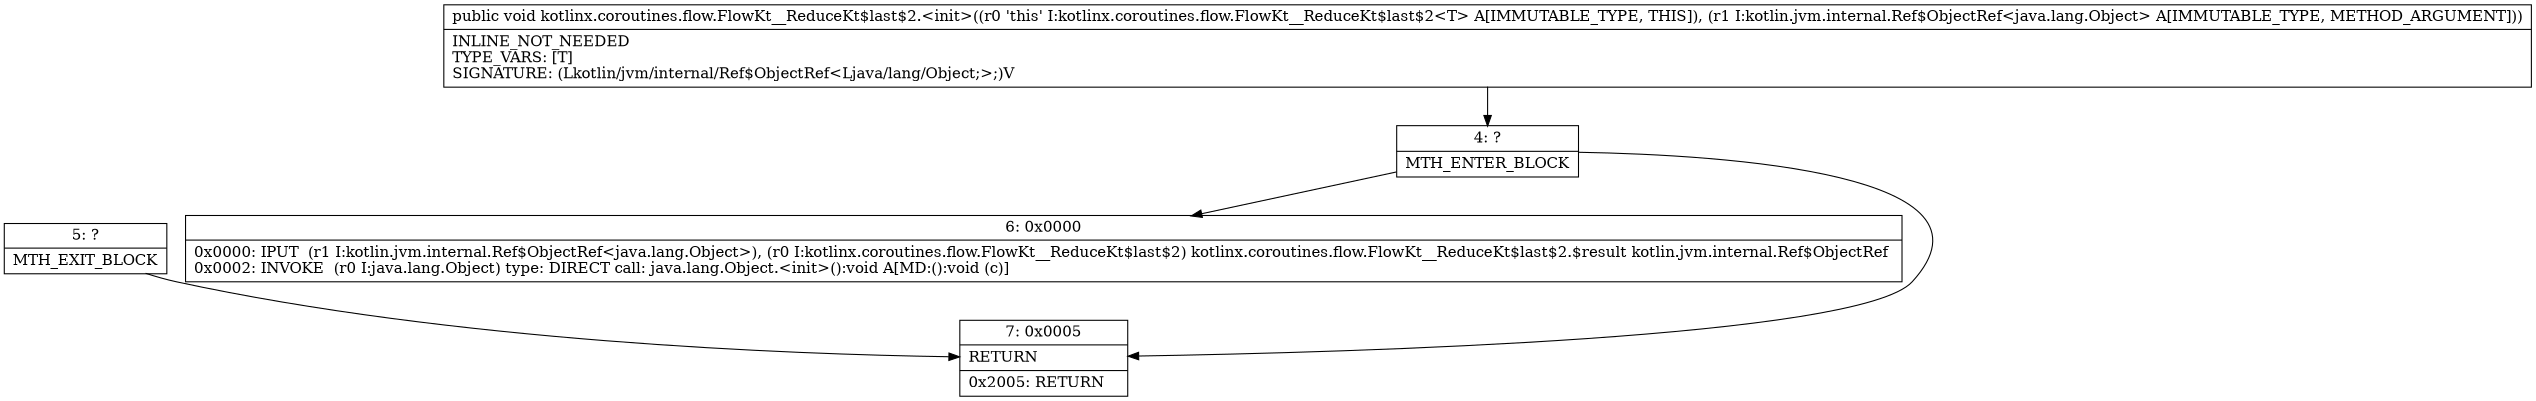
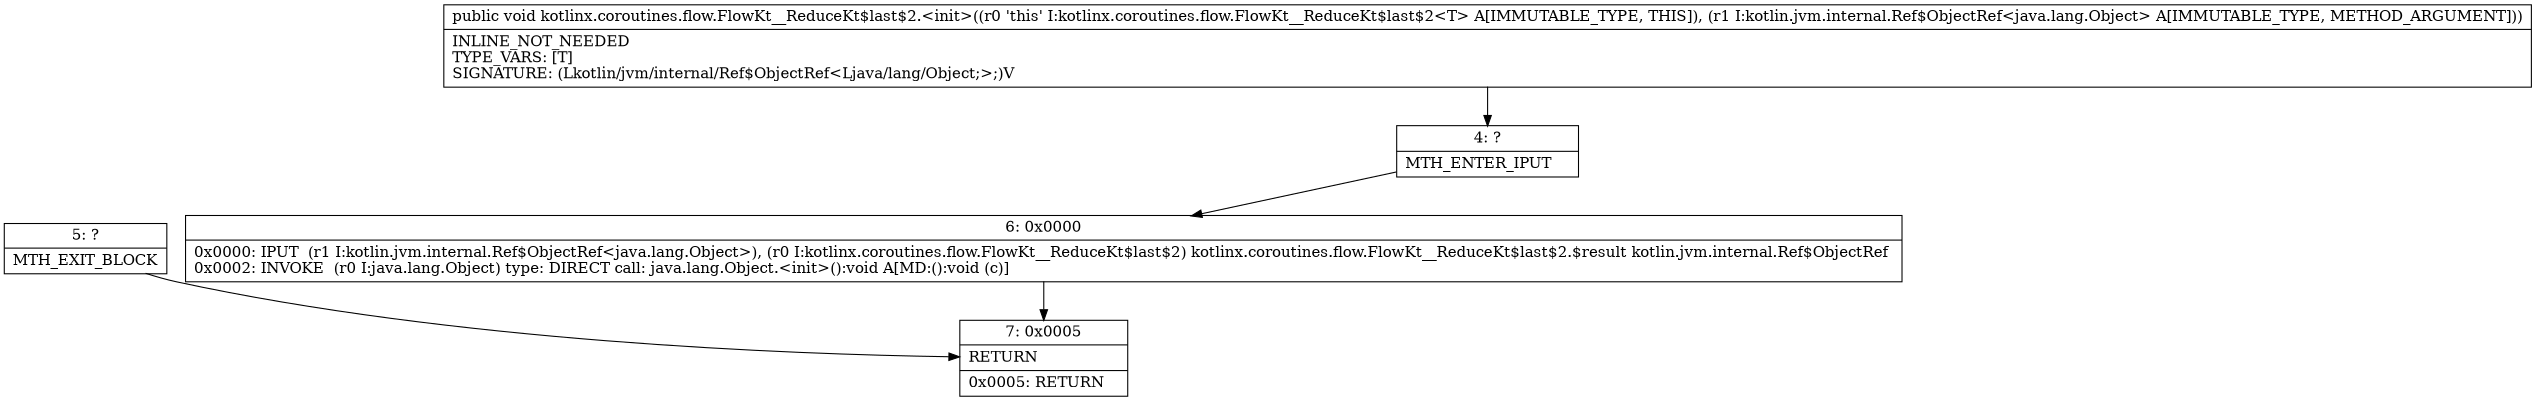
(1488, 164) -> (1479, 164)
(1742, 324) -> (1044, 295)
(1044, 383) -> (1044, 383)
